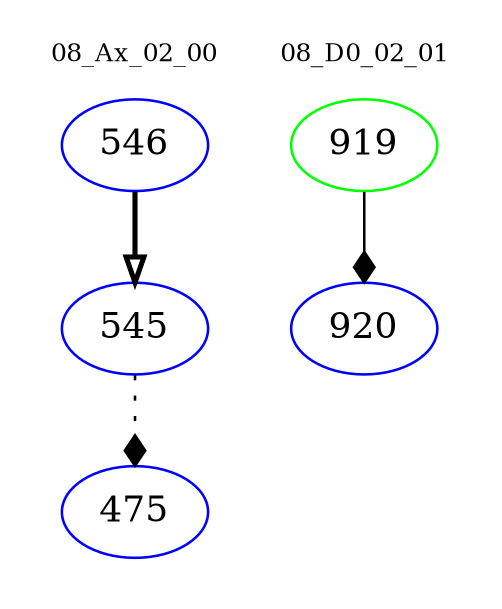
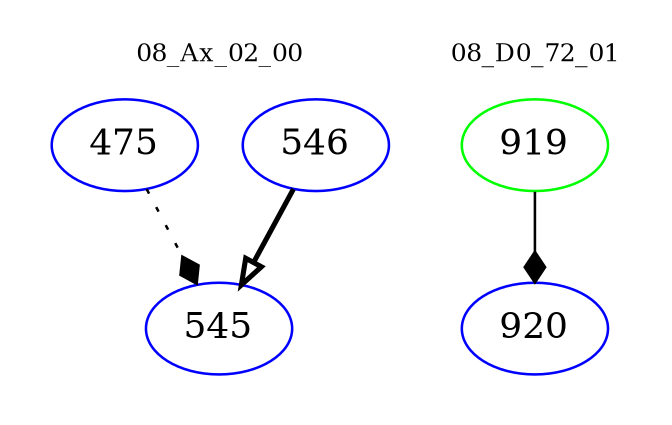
(366, 55) -> (536, 55)
(135, 405) -> (164, 223)
